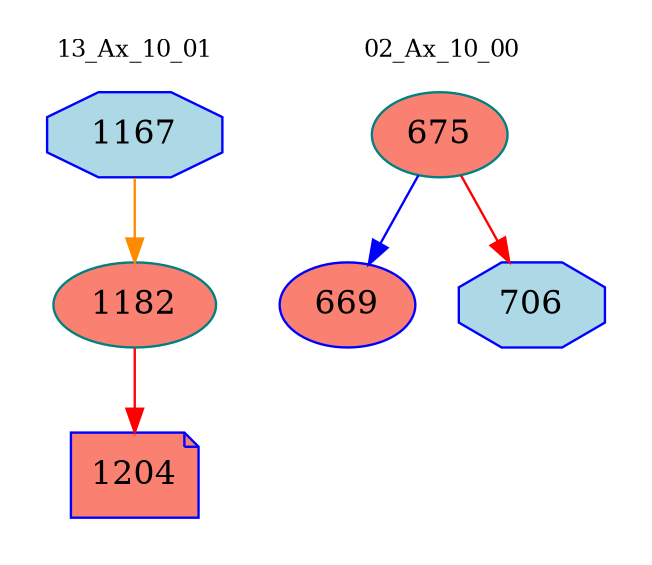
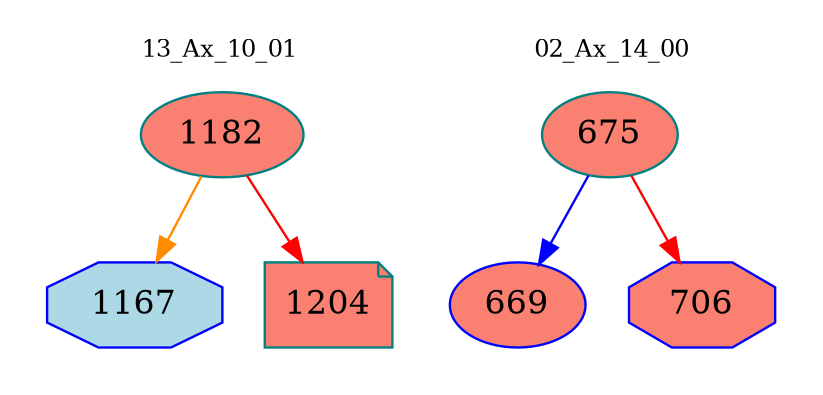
(442, 51) -> (612, 51)
(135, 208) -> (185, 208)
(532, 305) -> (702, 305)
(135, 475) -> (329, 305)
